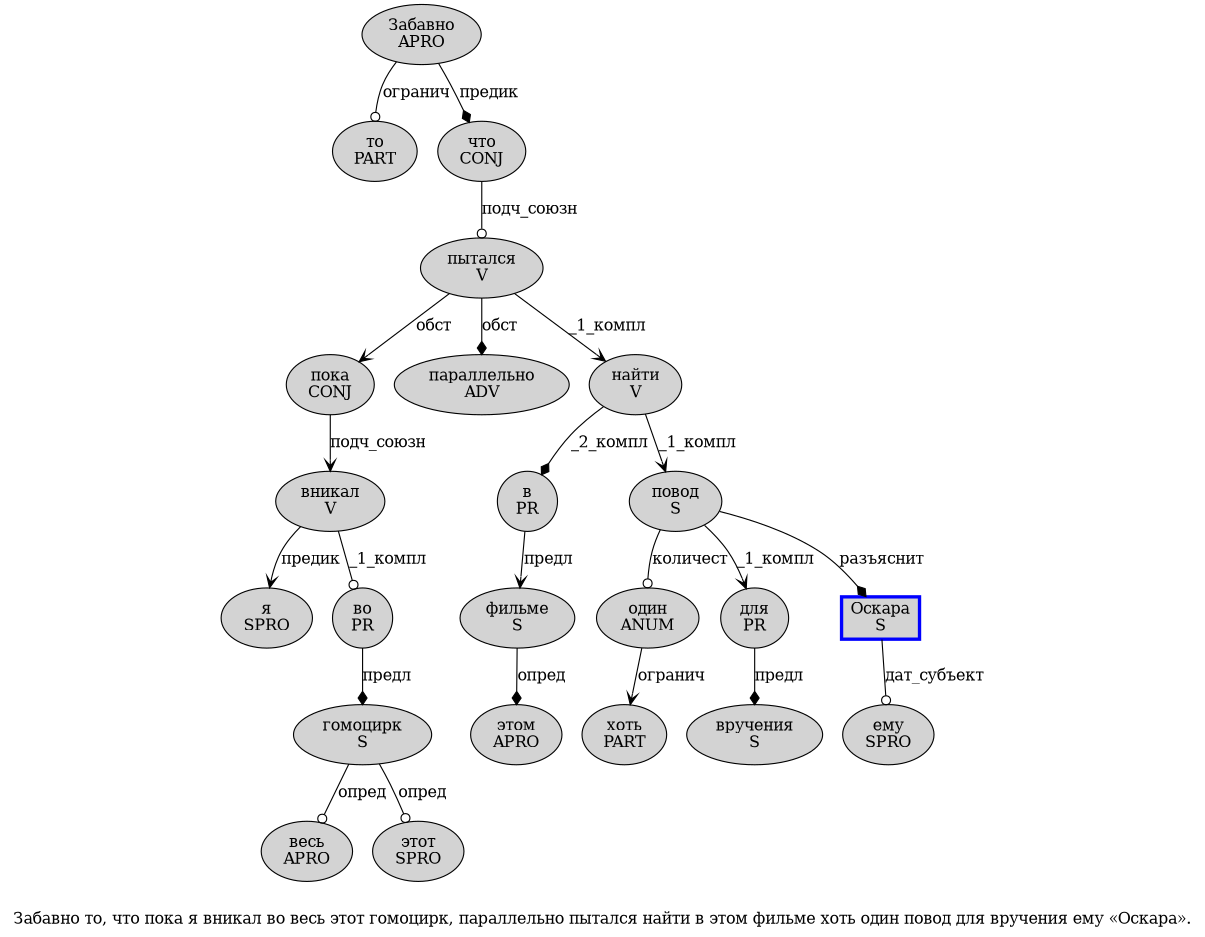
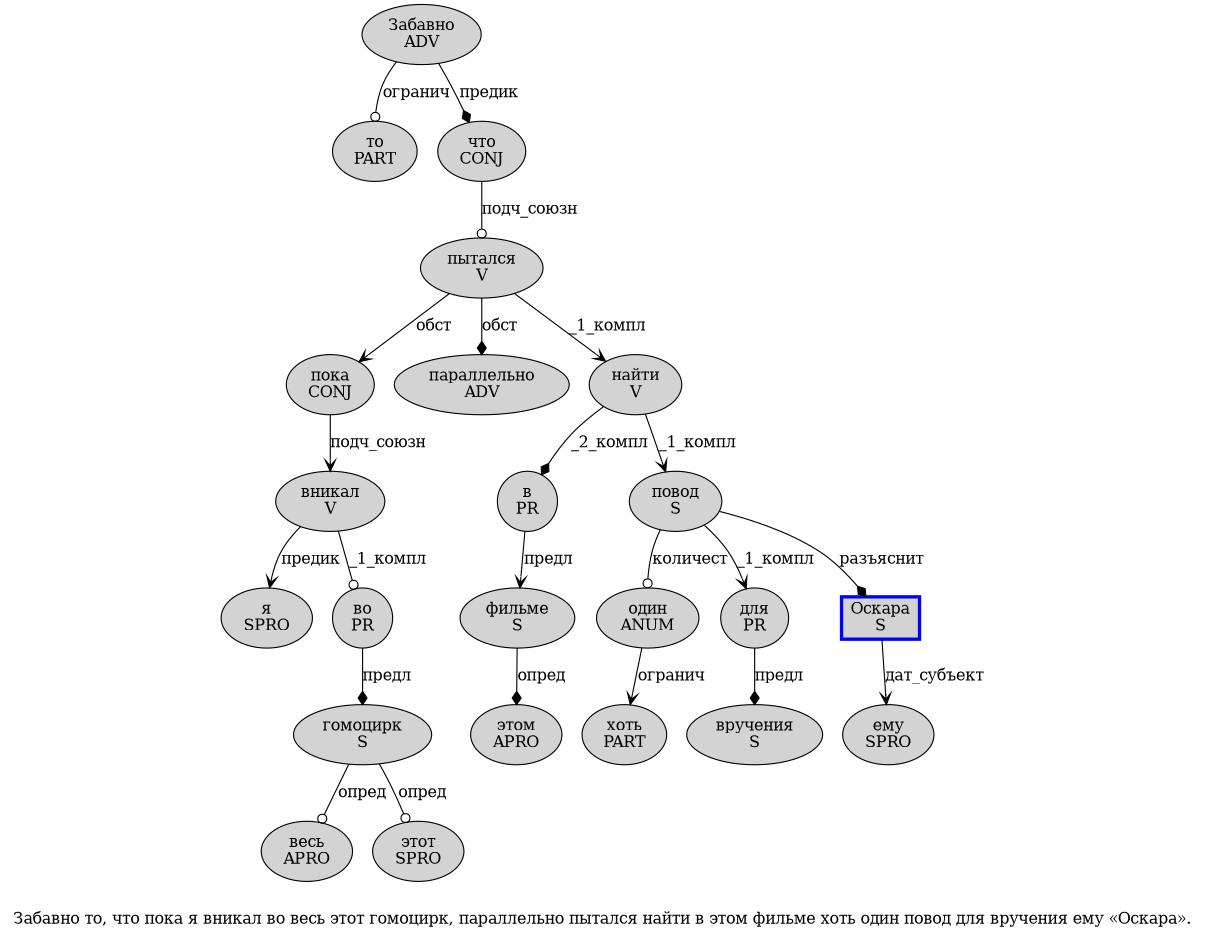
(422, 35) -> (422, 35)
(884, 668) -> (884, 668)
